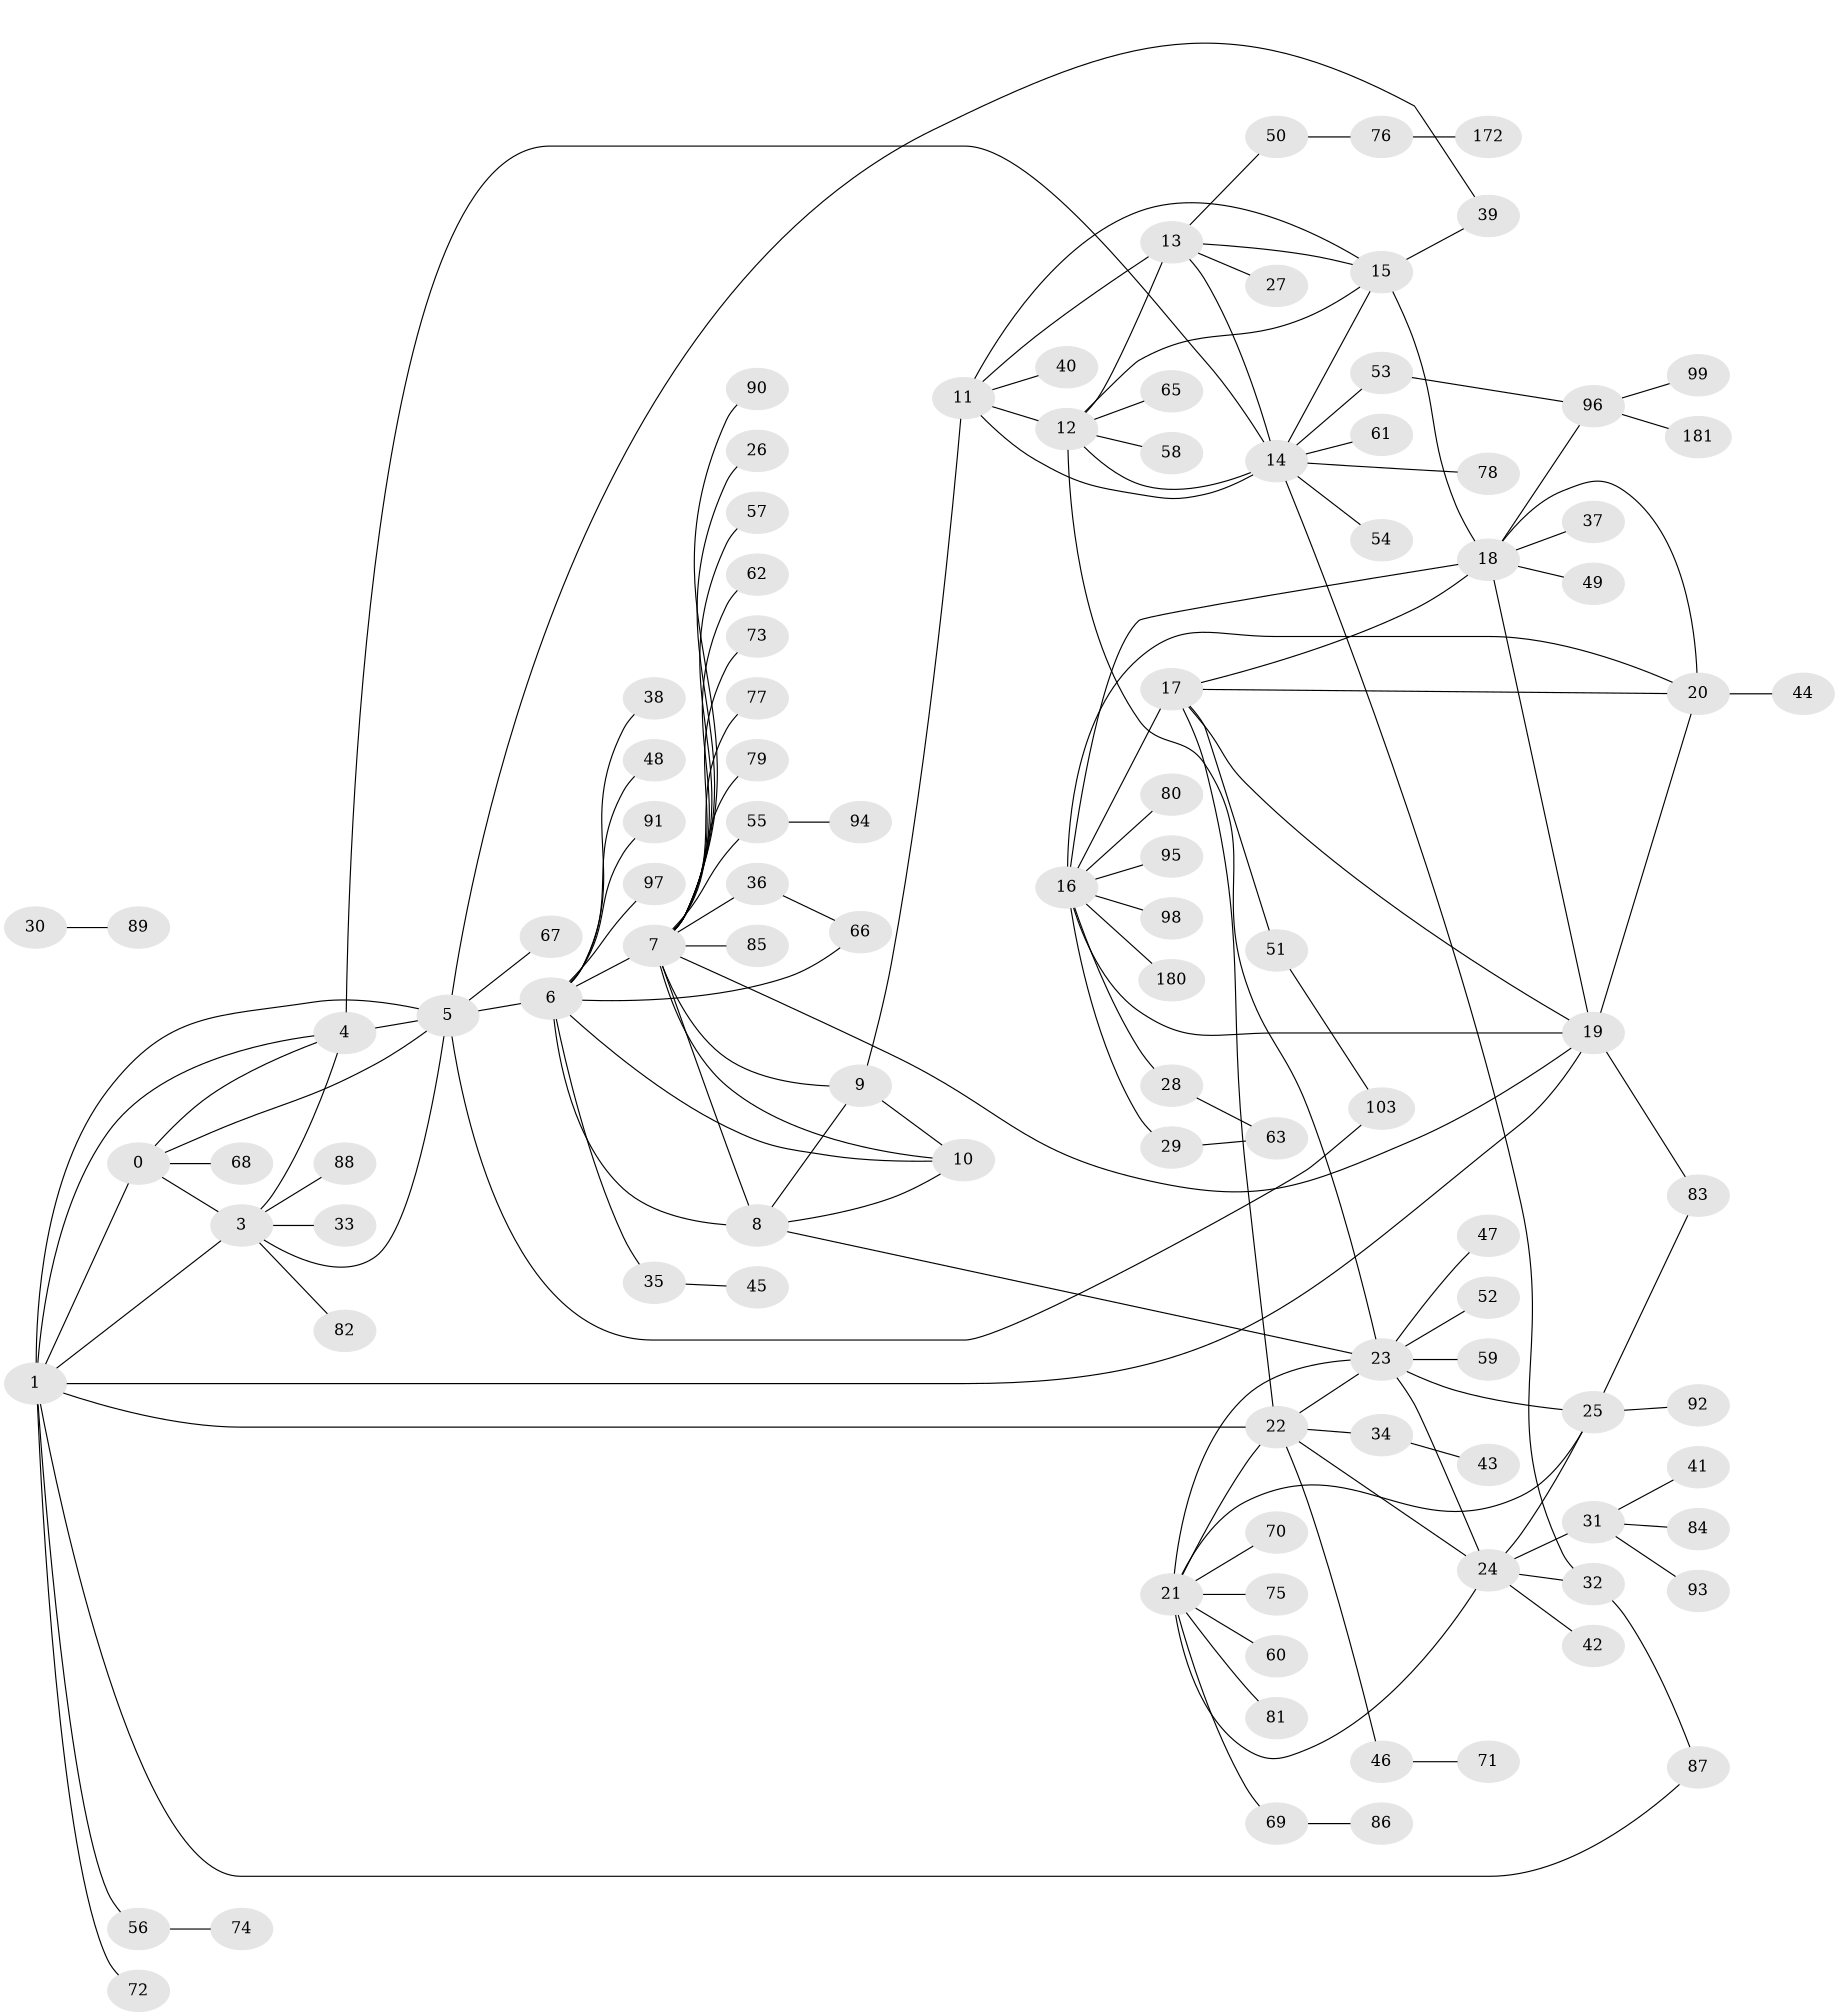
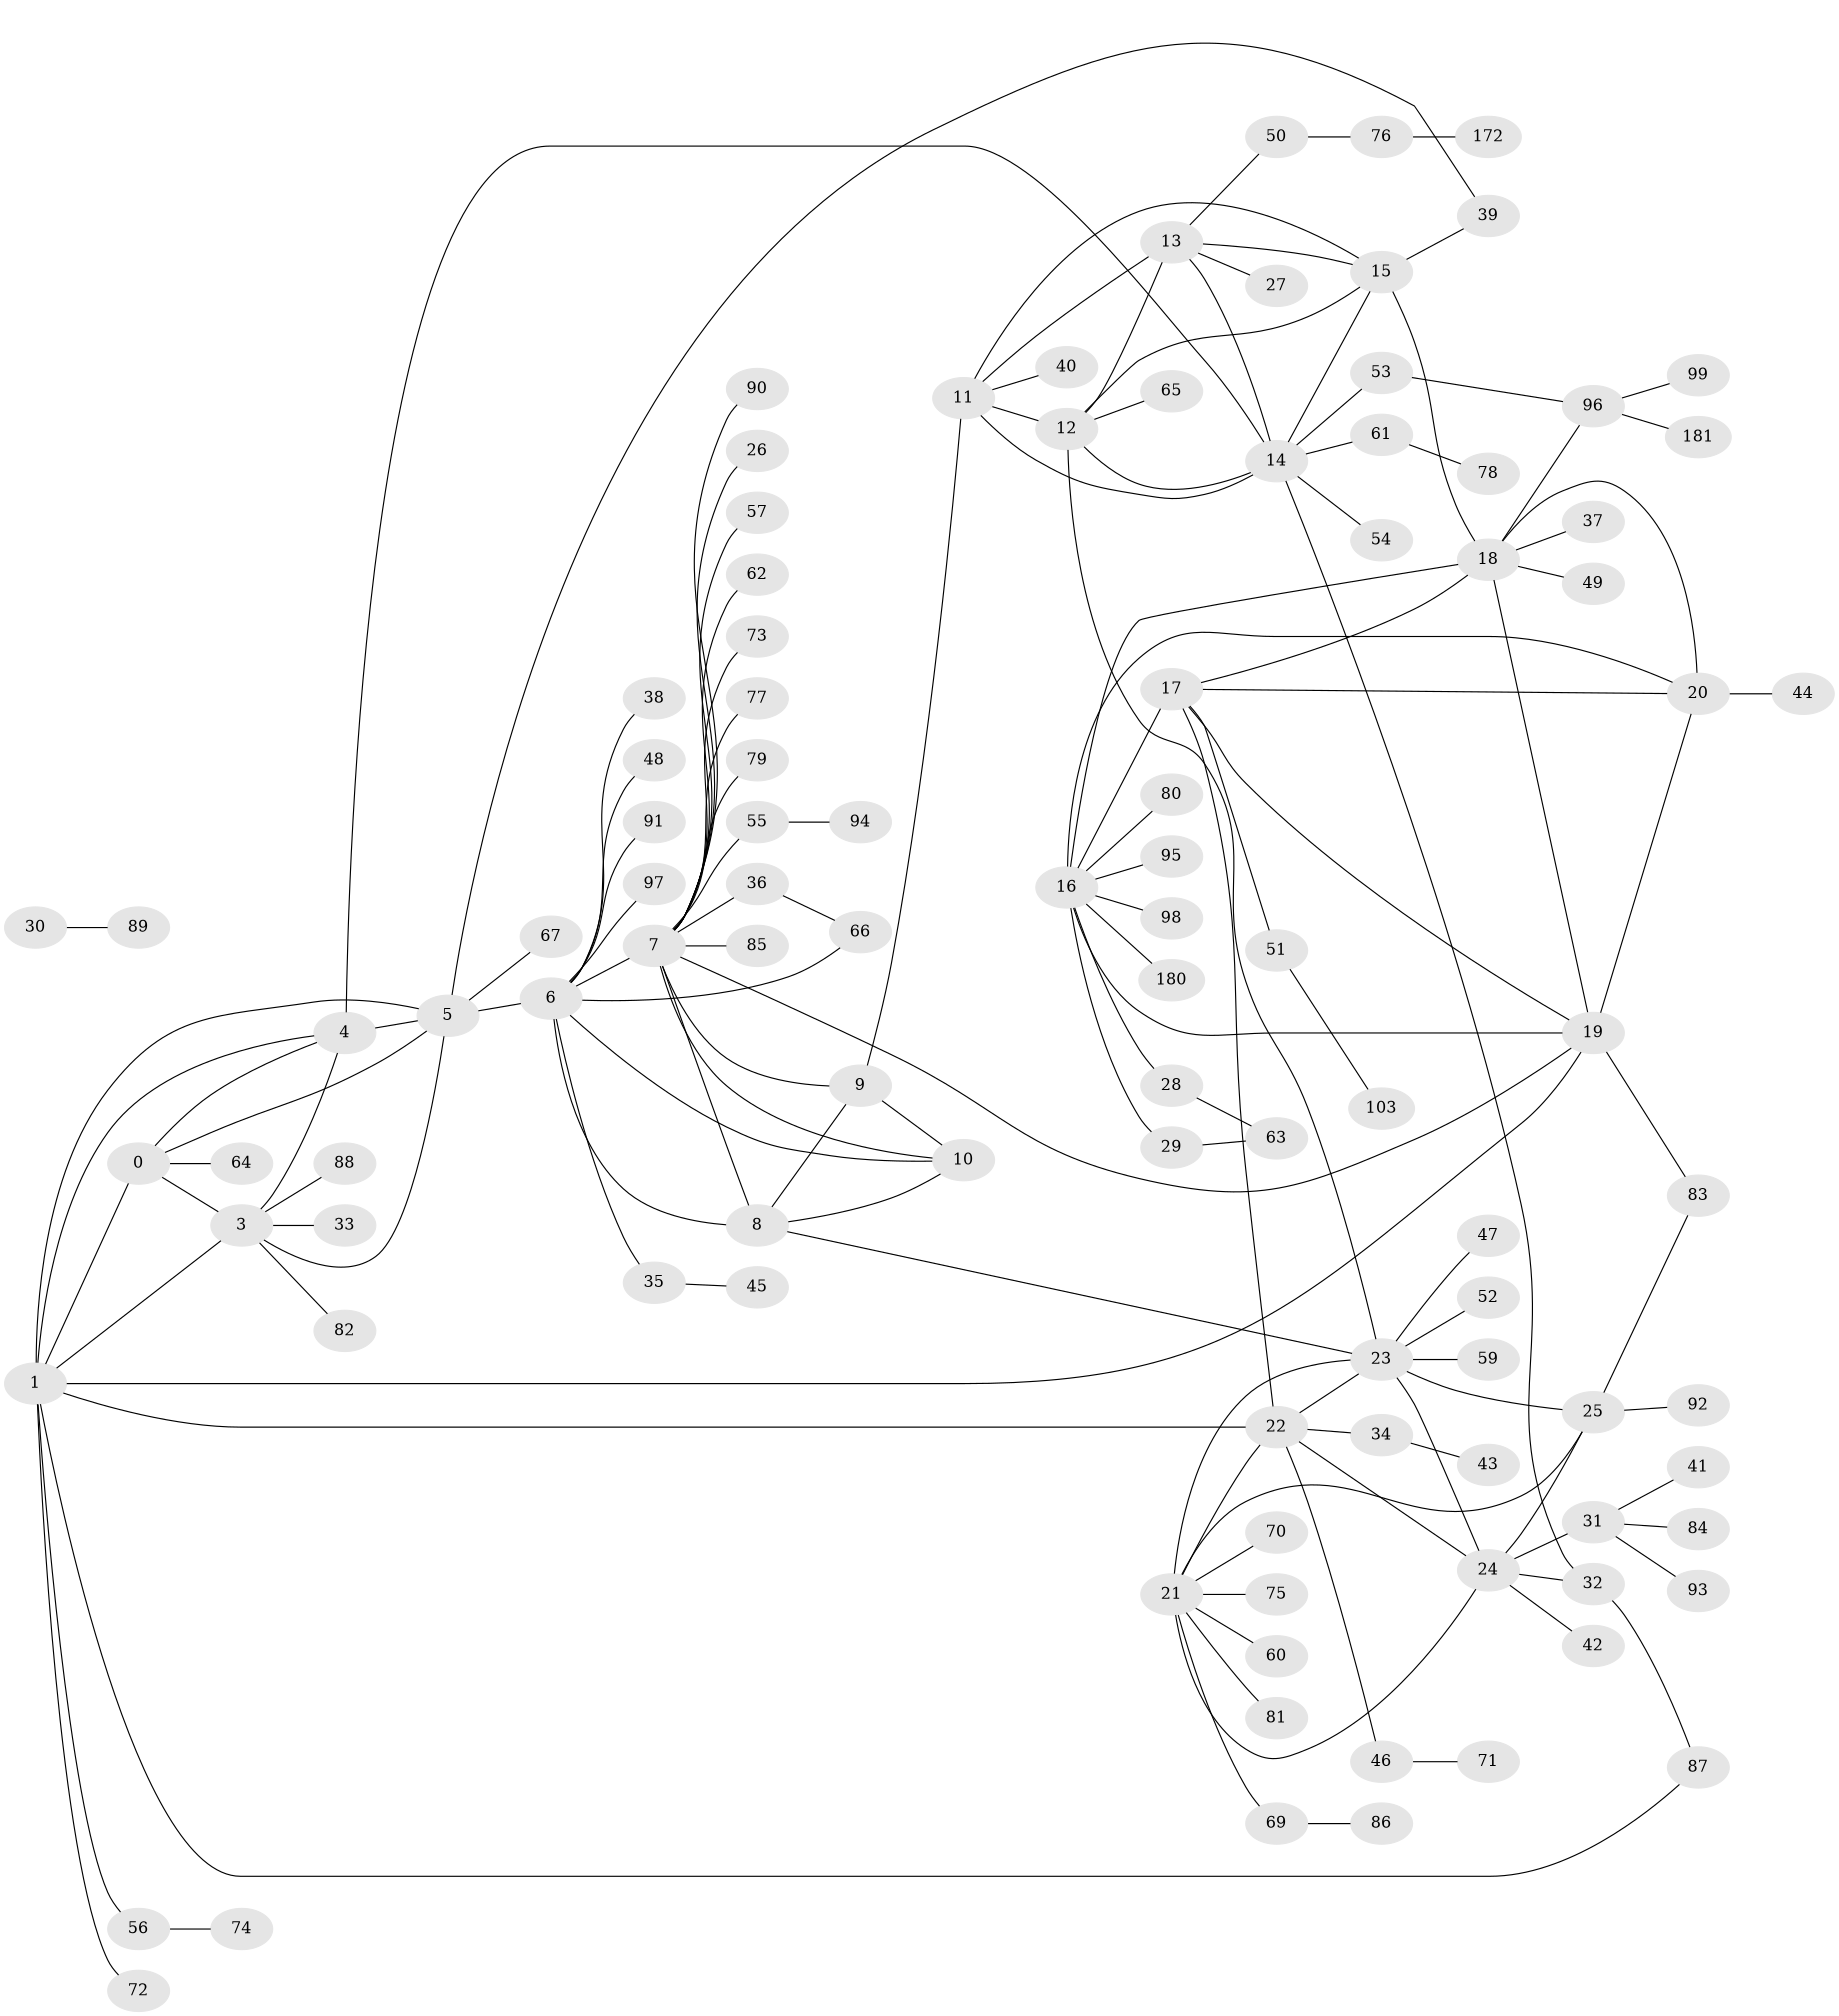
(1172, 453) -> none
(1383, 468) -> (1431, 453)
(242, 1164) -> (242, 1164)
(839, 1340) -> none
